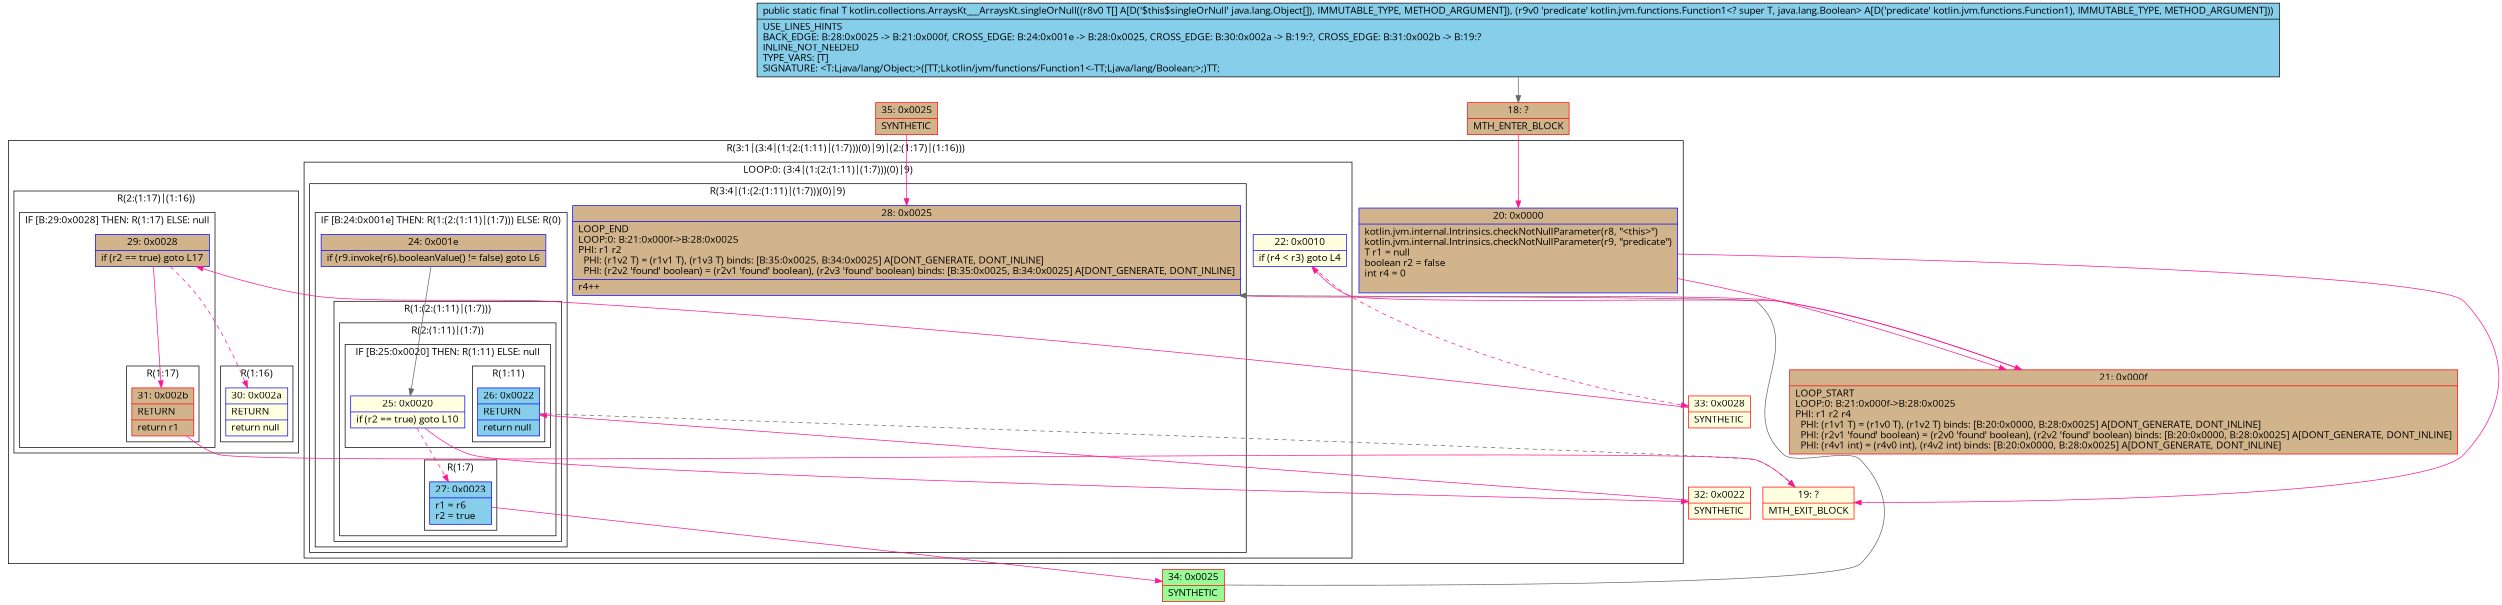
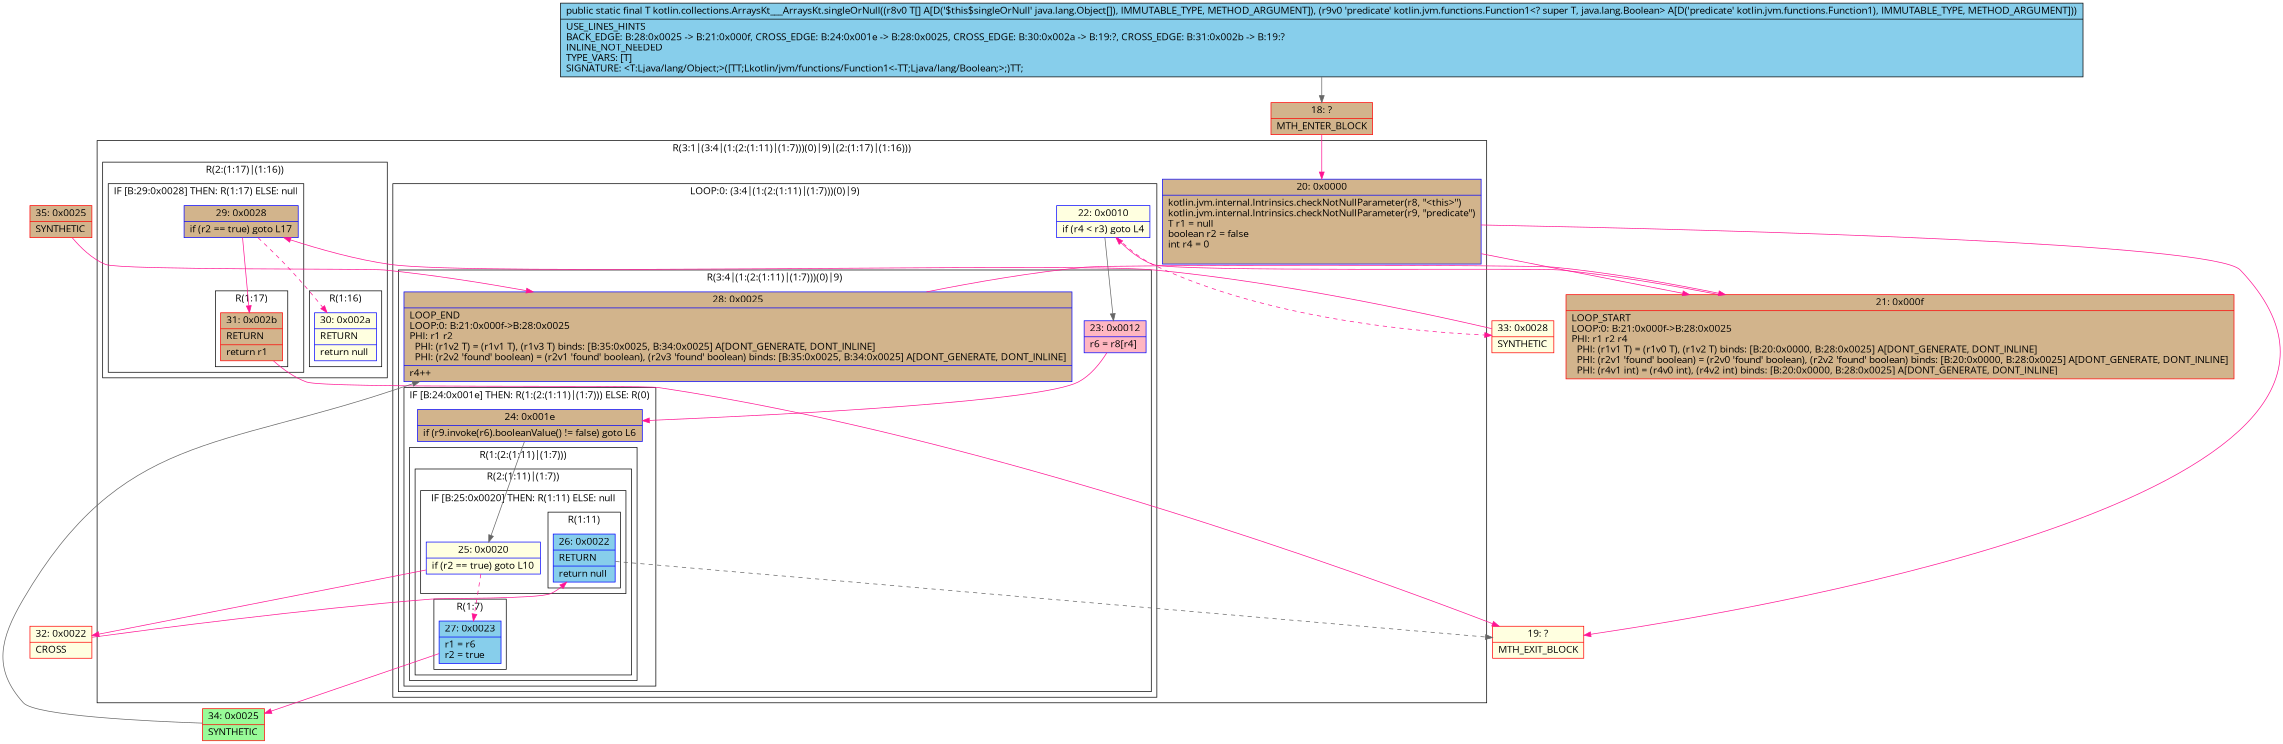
none -> (1115, 337)
(1719, 511) -> (51, 650)
